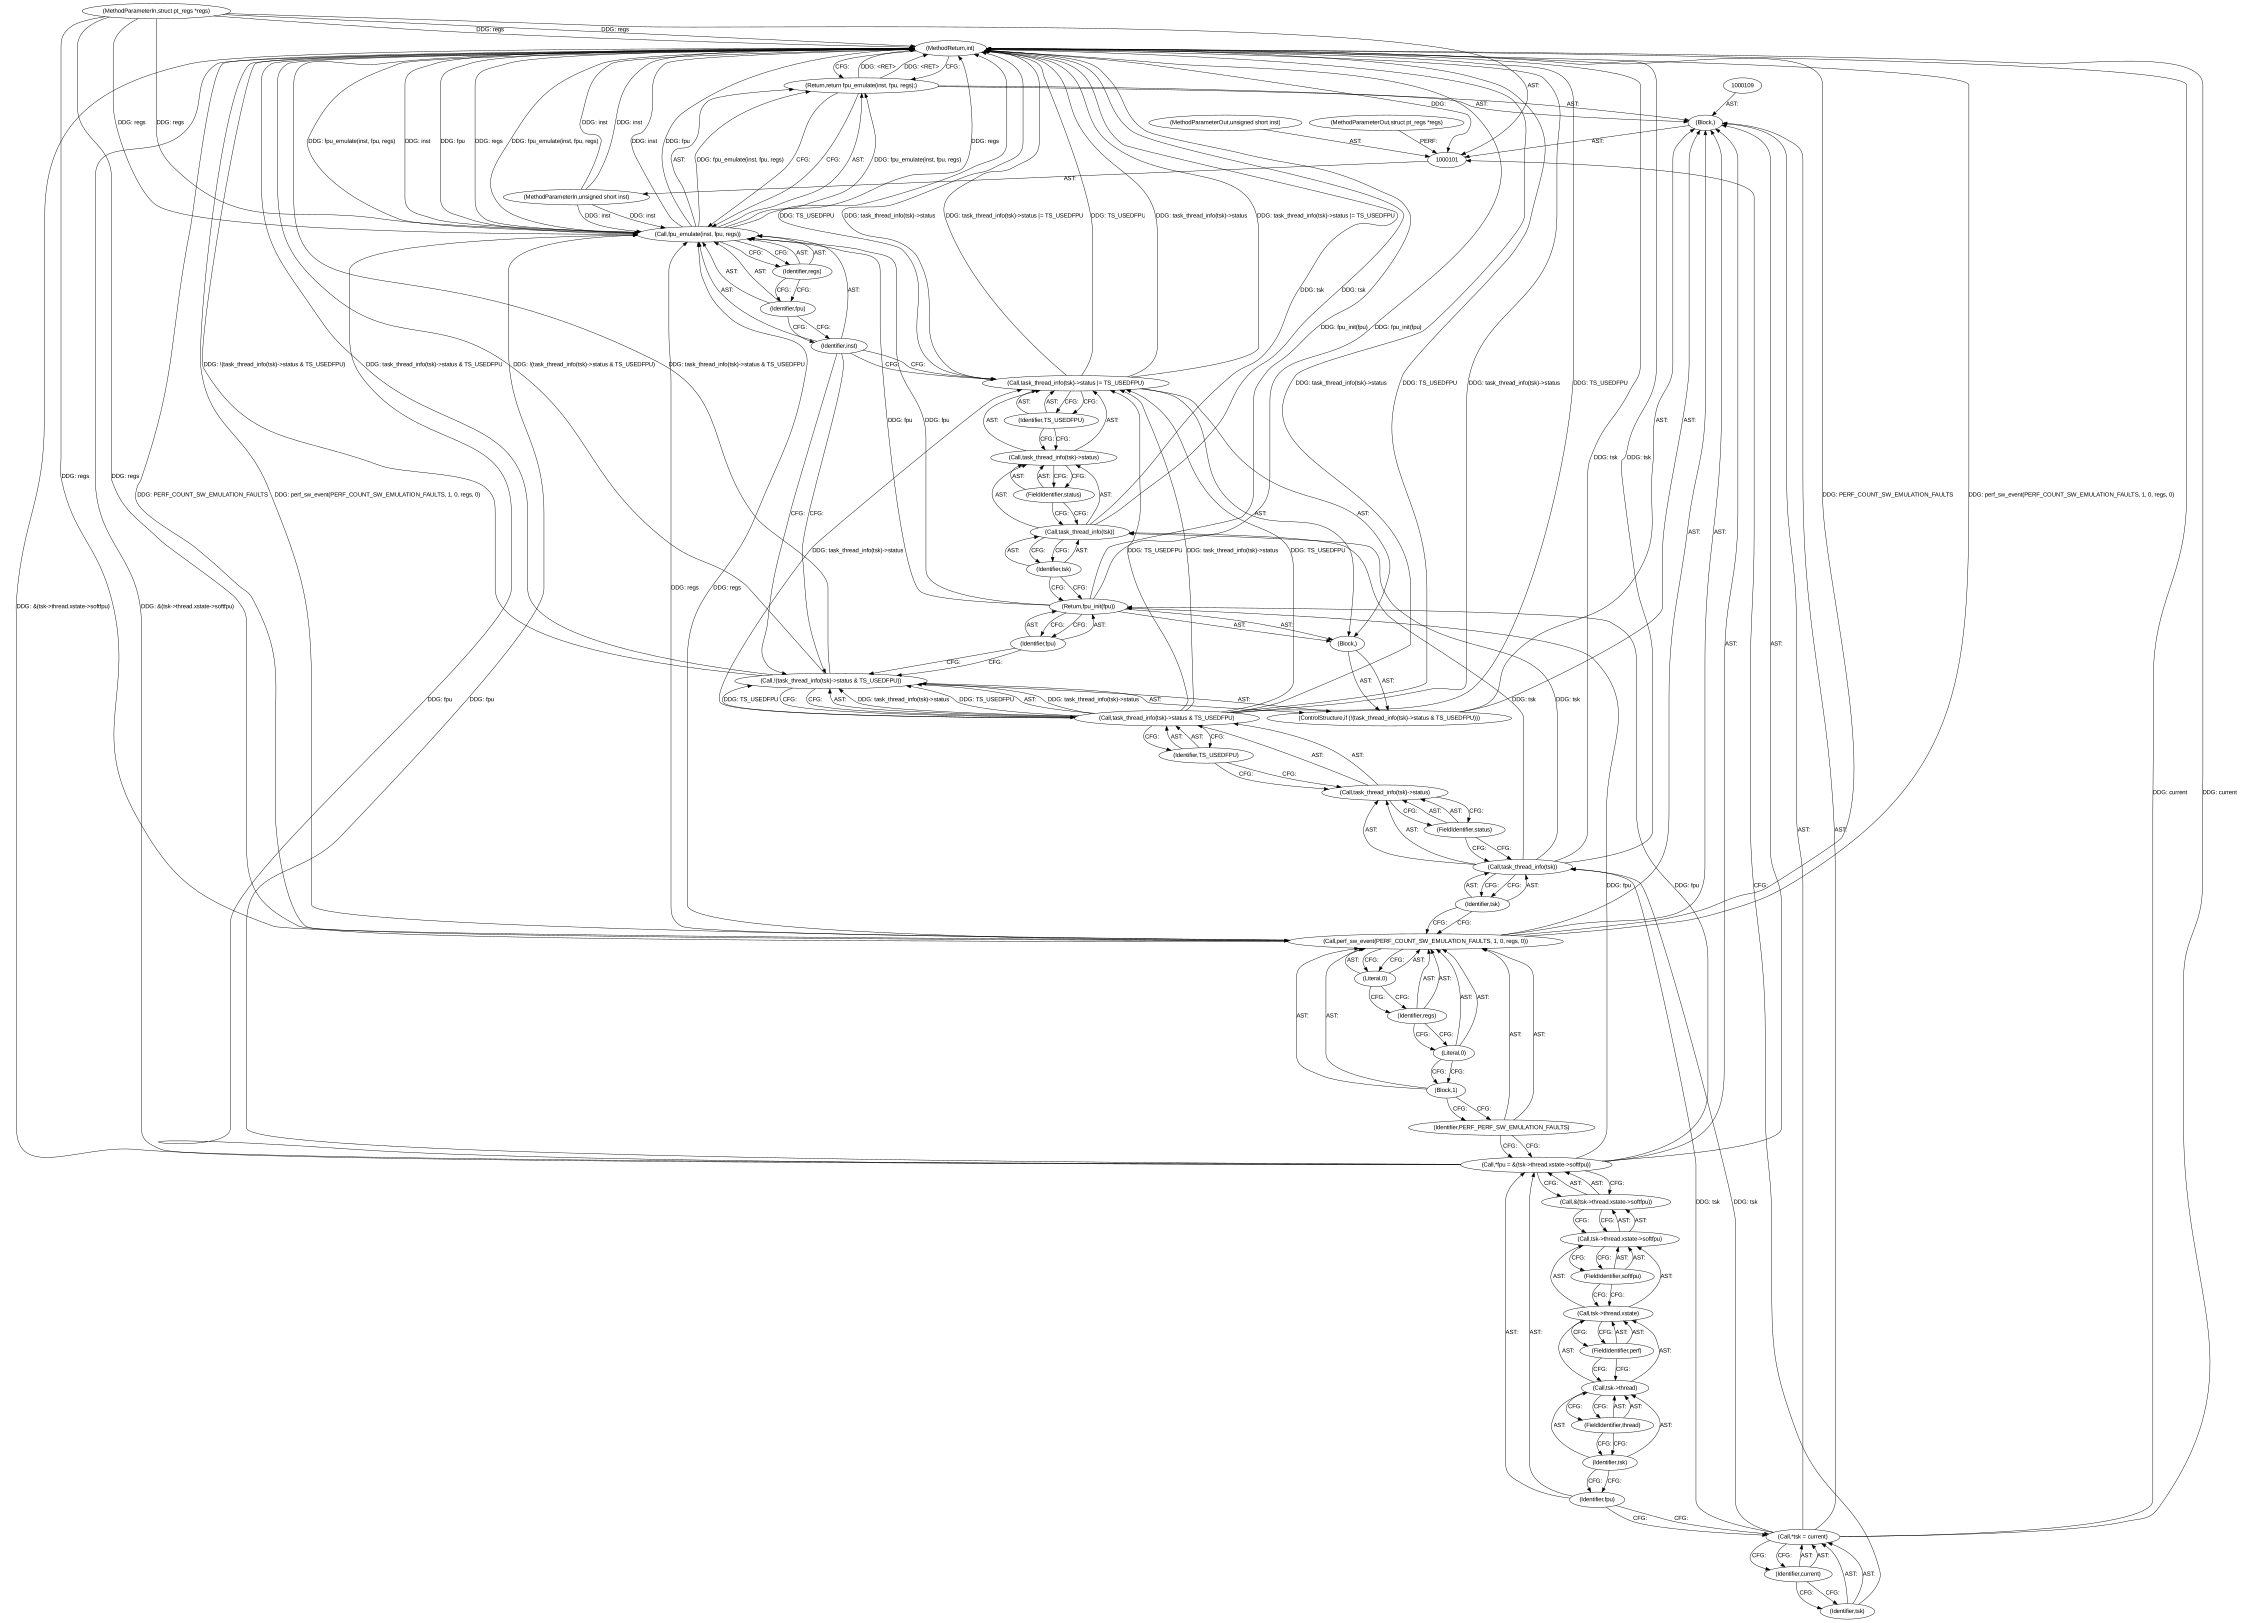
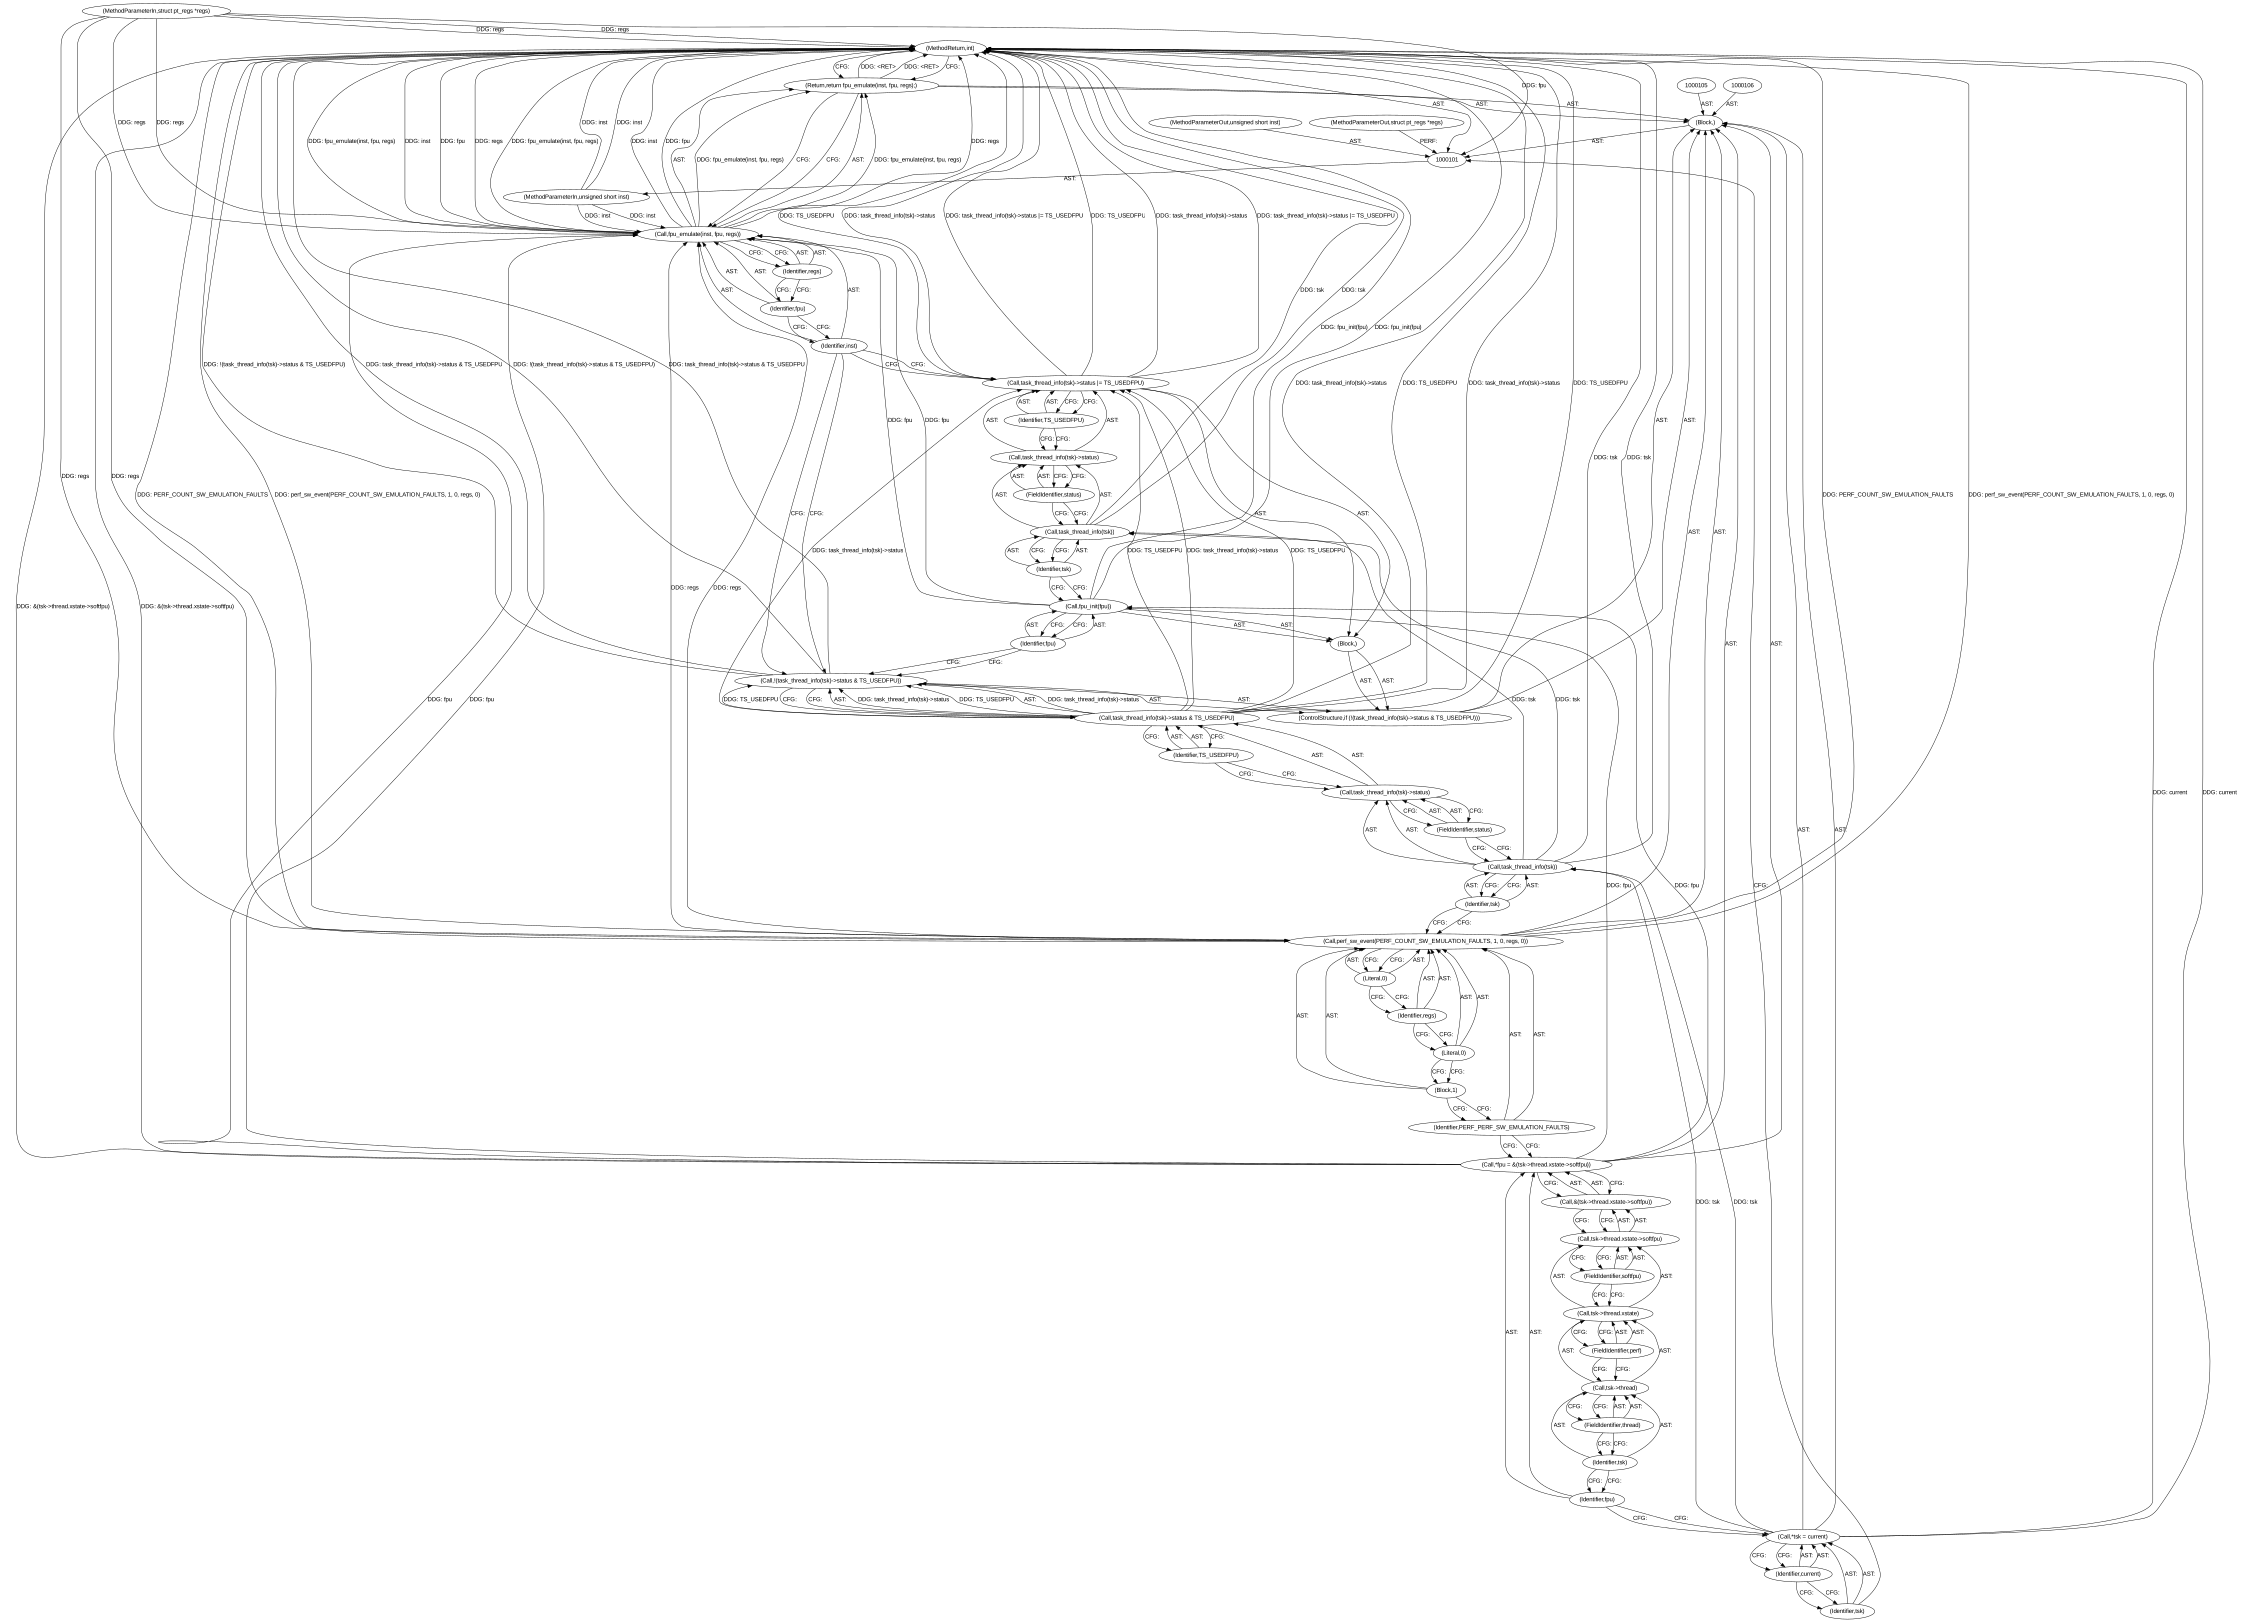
(1534, 86) -> (1534, 86)
none -> (1696, 86)
(1743, 86) -> (1743, 86)
(1440, 104) -> (1440, 104)
(1089, 607) -> (1089, 607)
